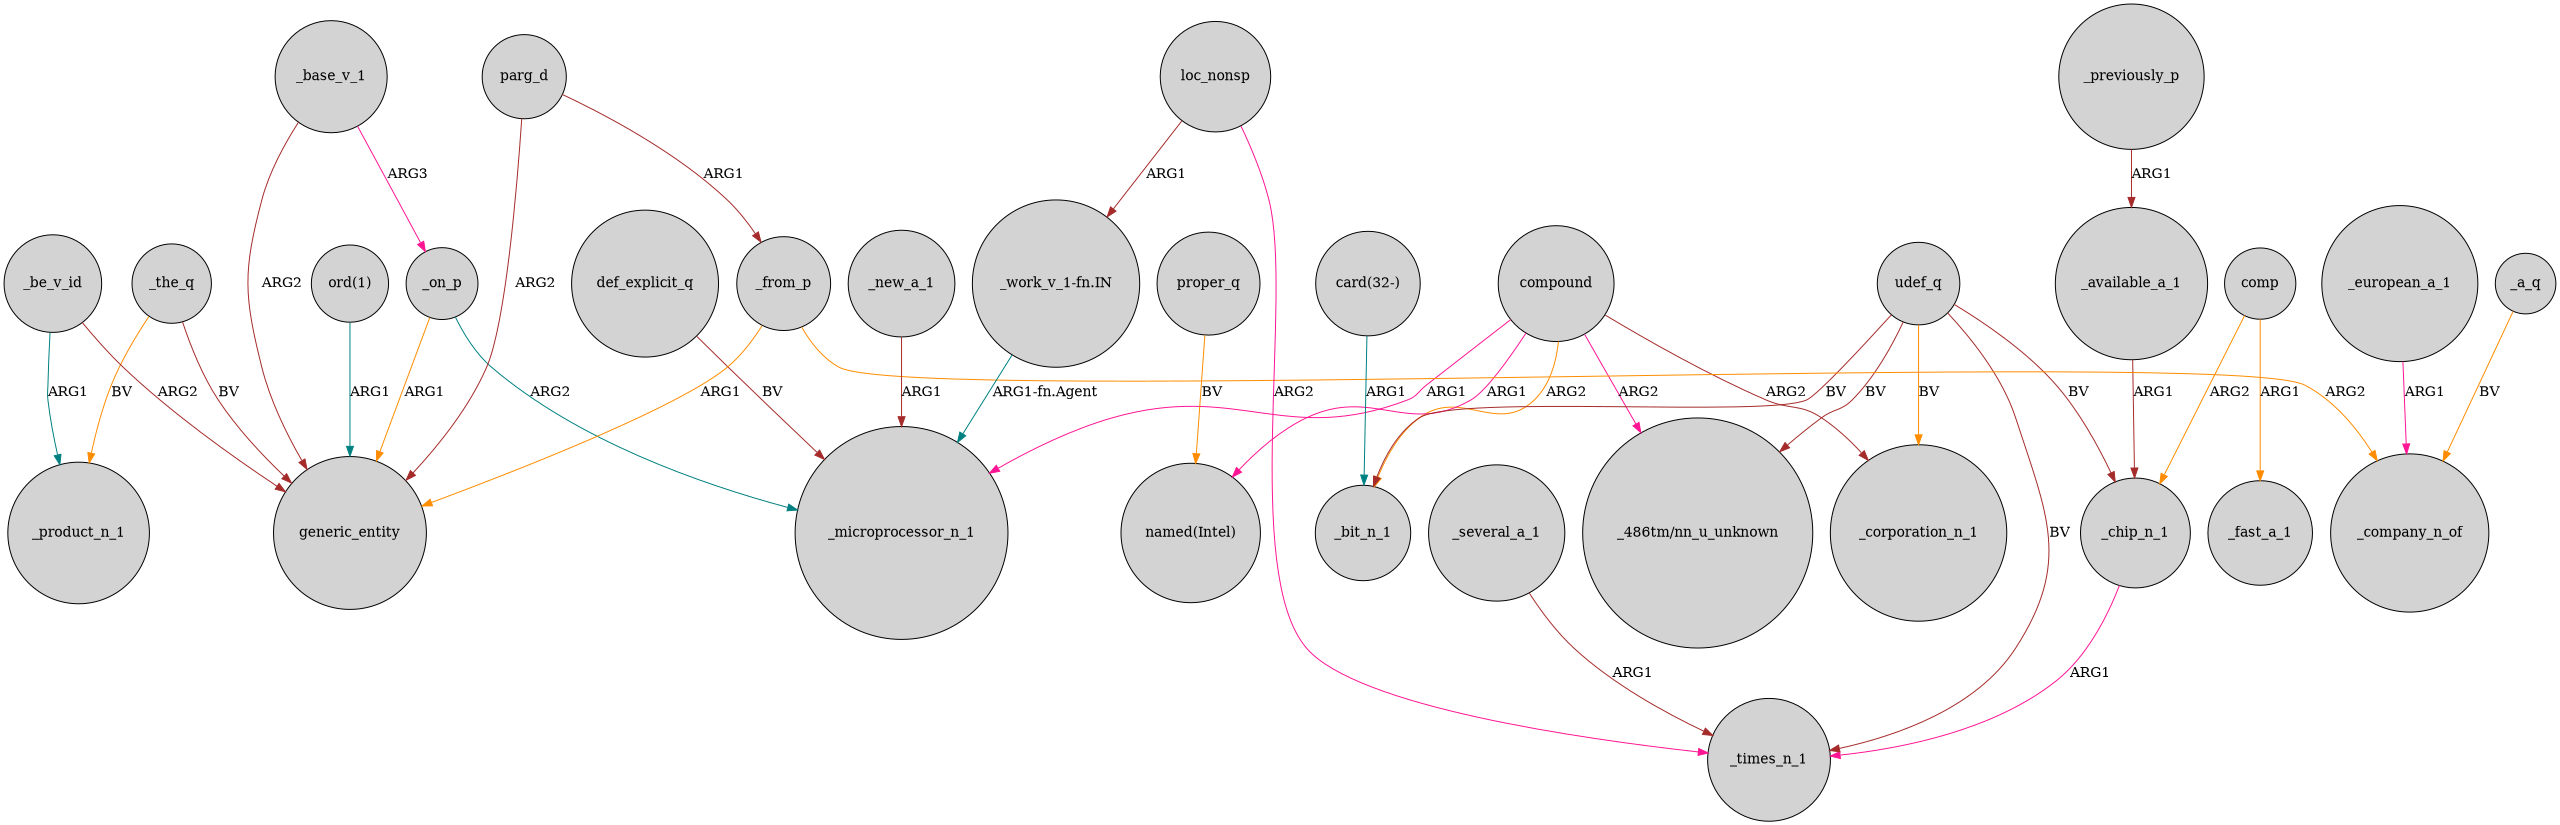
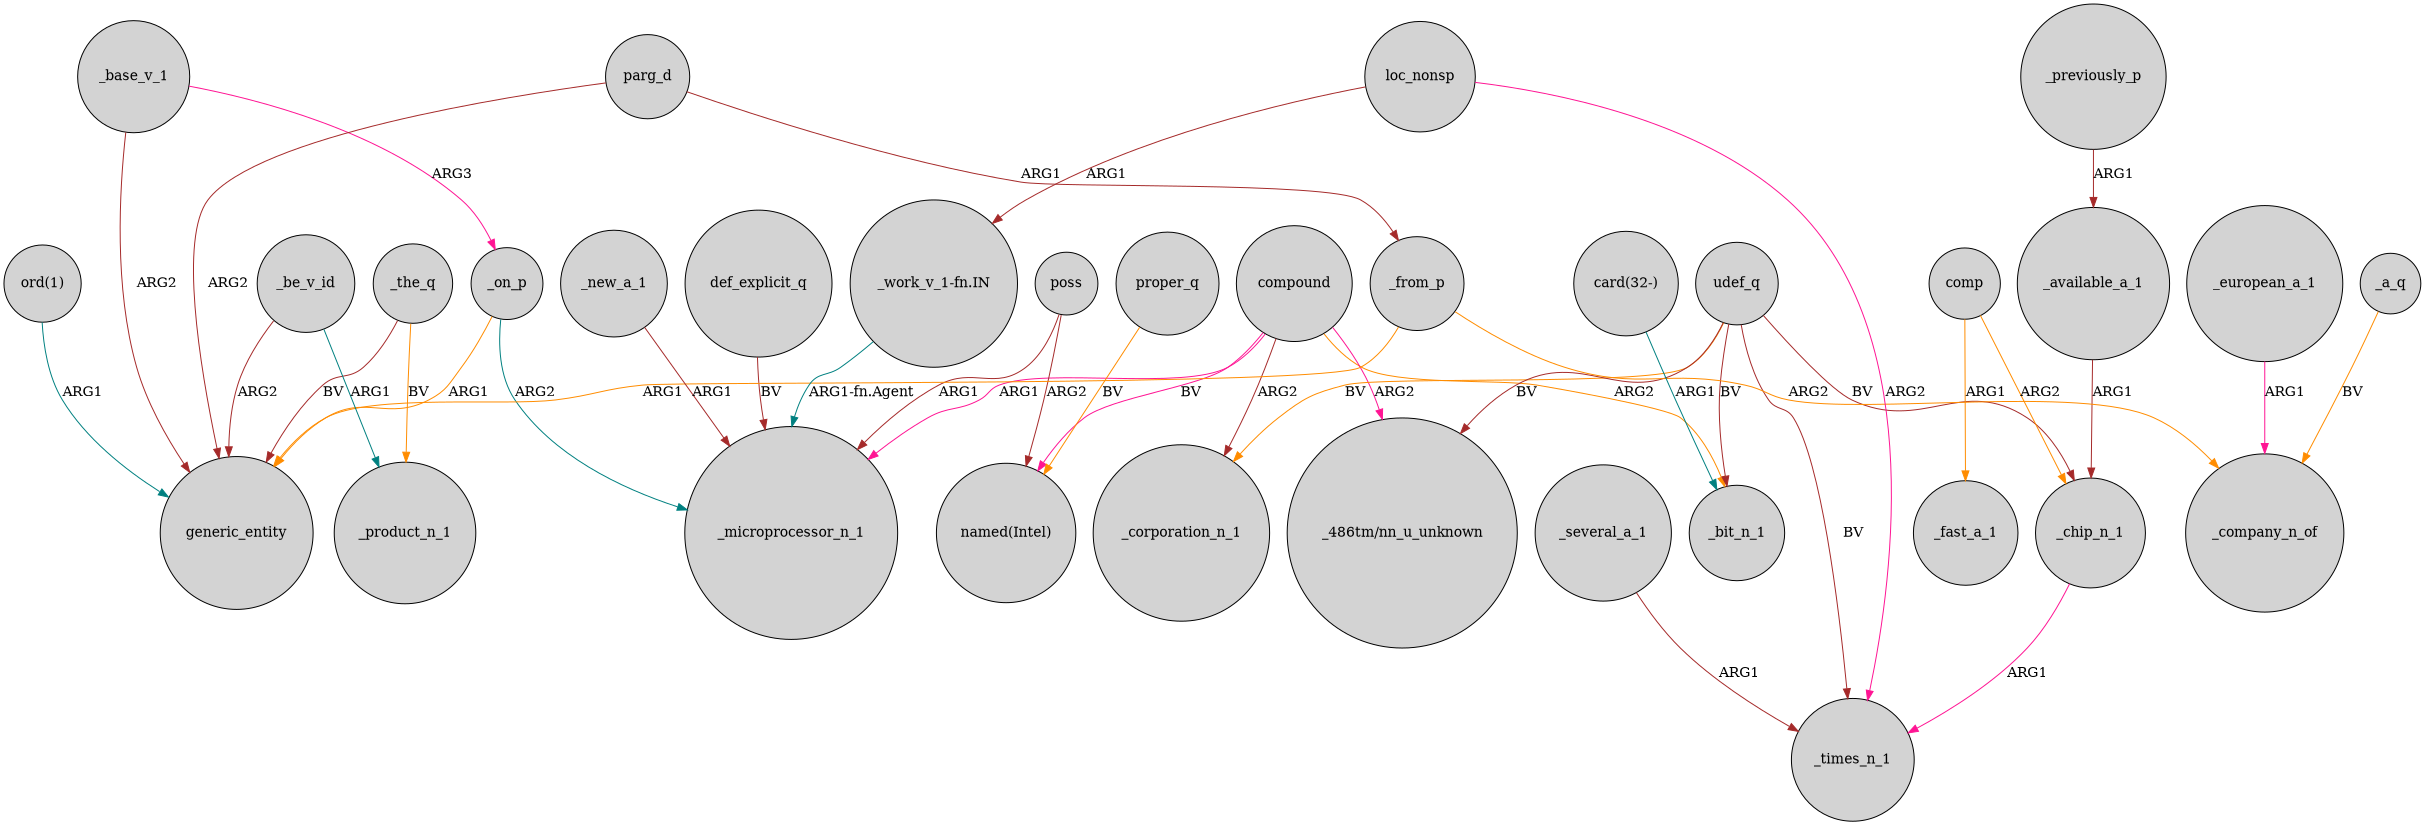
none -> (1067, 284)
(1507, 393) -> (1191, 393)
